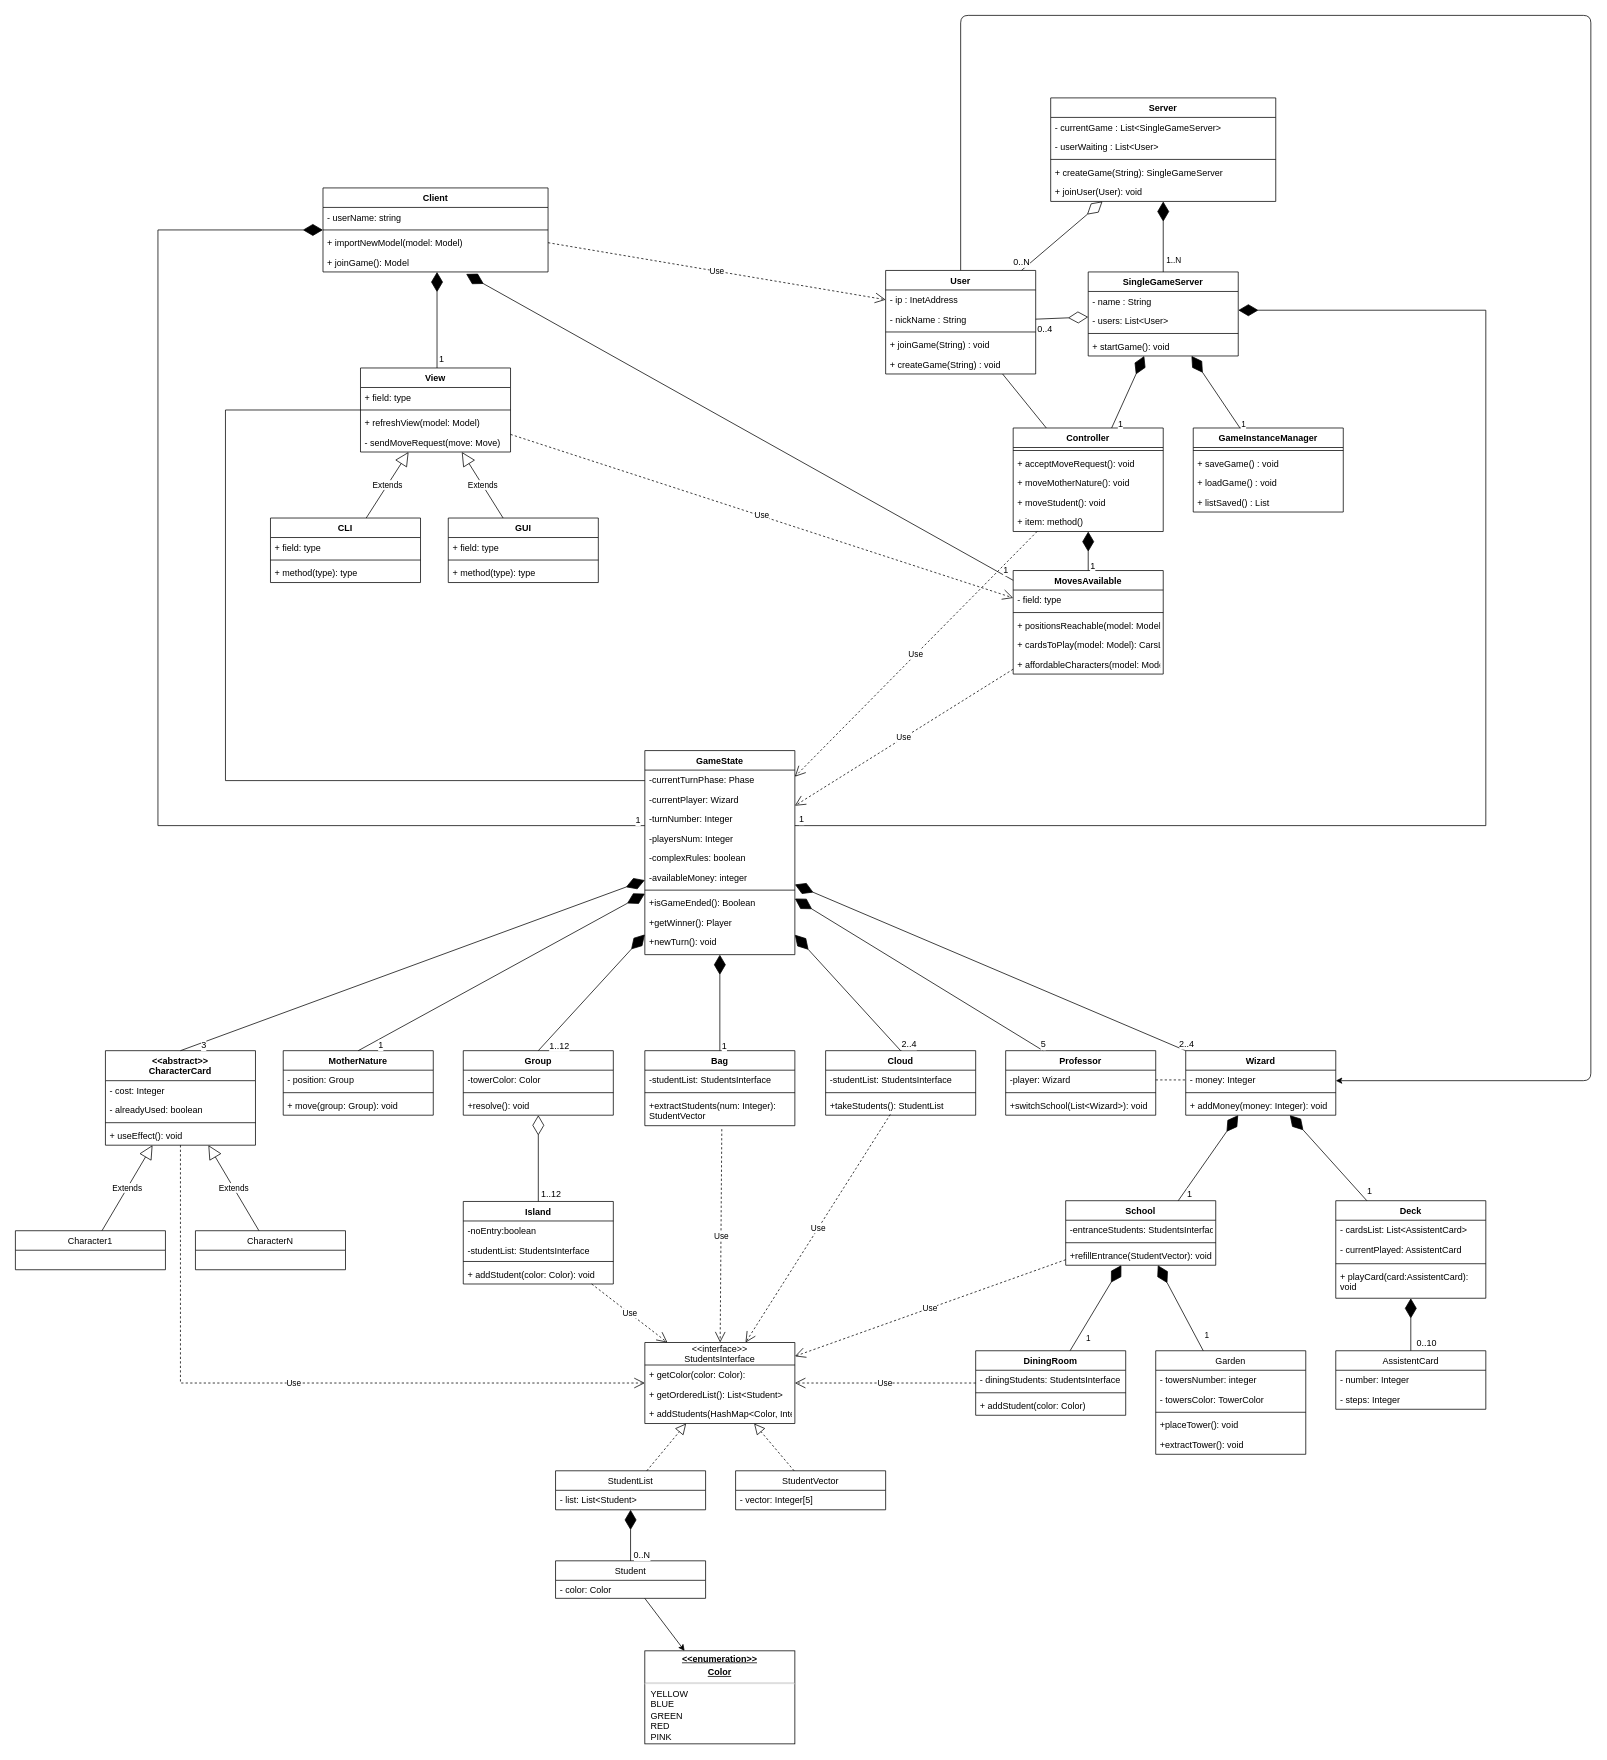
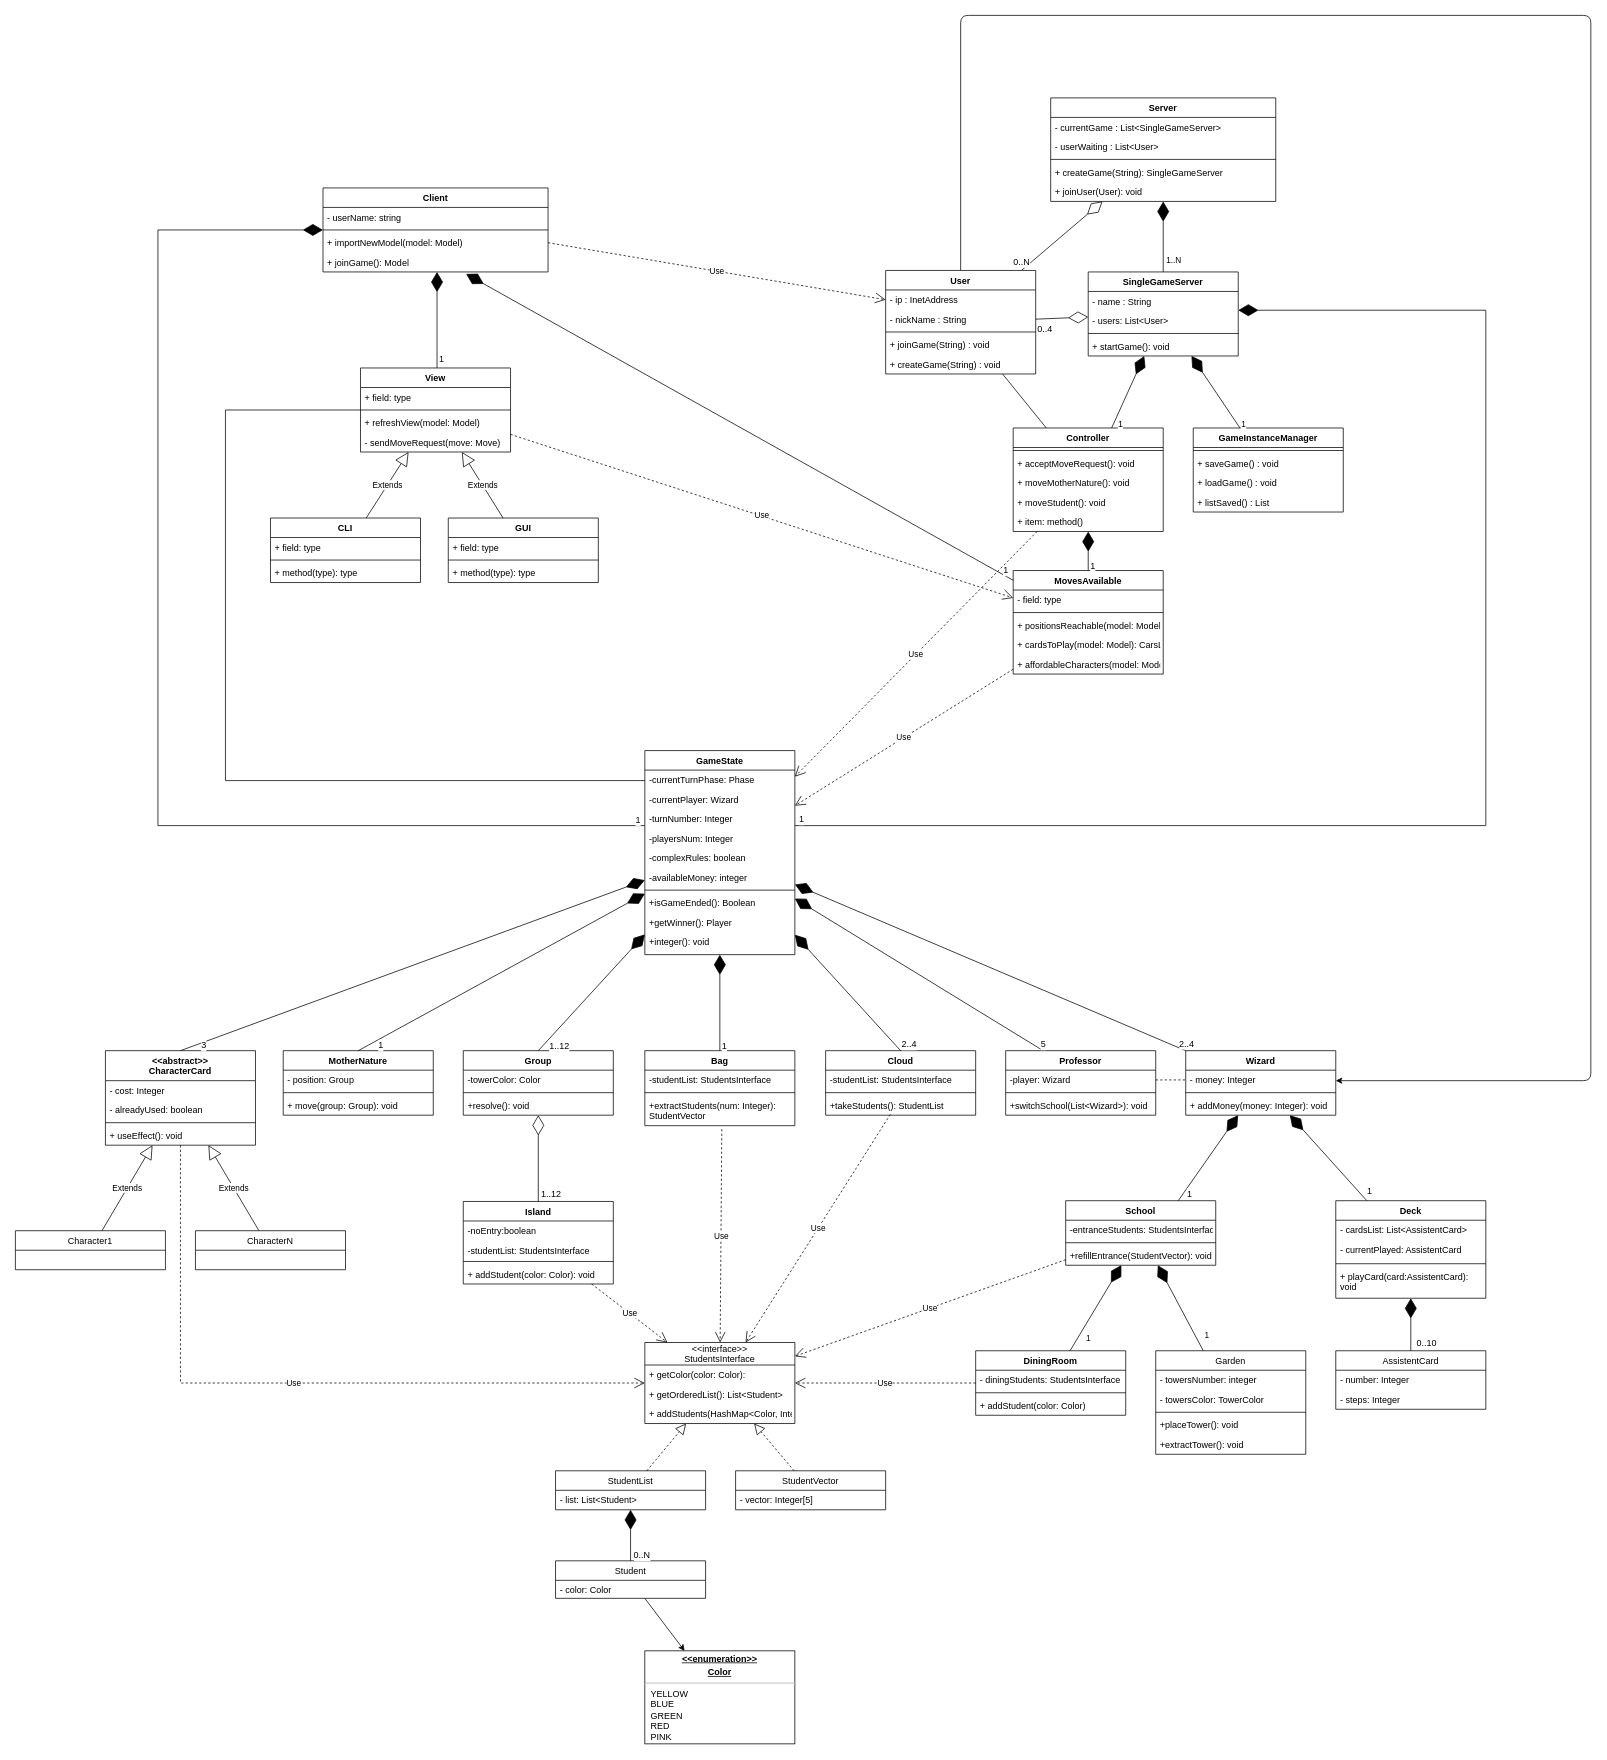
(686, 942) -> (684, 942)
